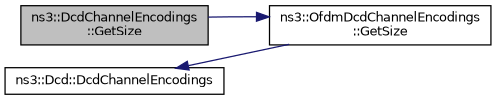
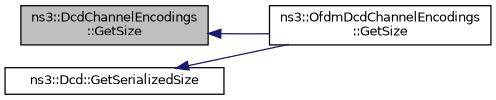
(232, 17) -> (245, 34)
(115, 81) -> (115, 81)
